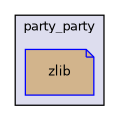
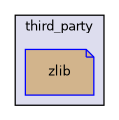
(60, 27) -> (60, 27)
